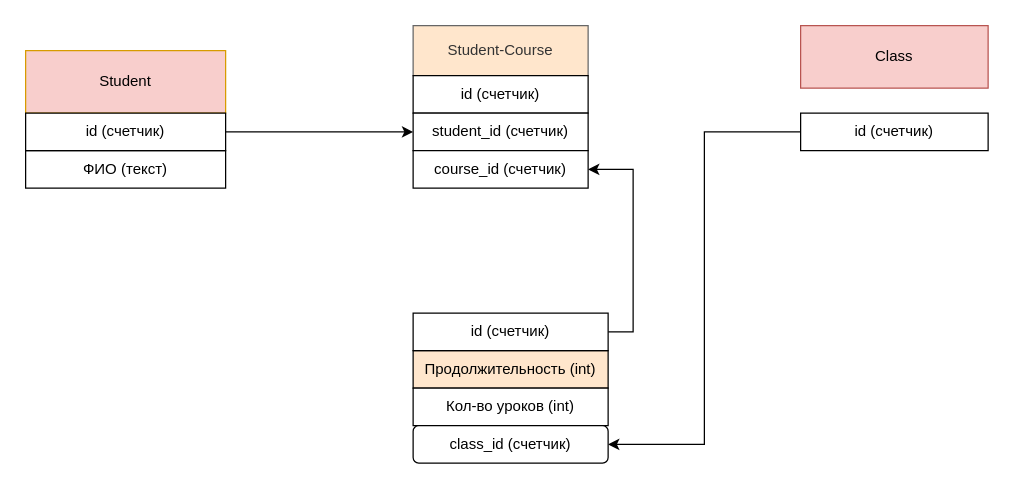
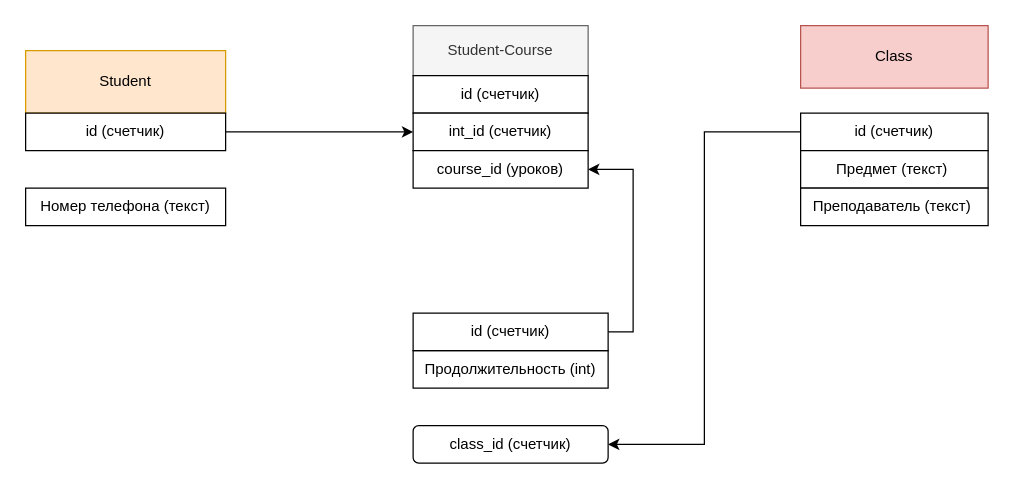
(501, 51) -> (501, 51)
(126, 82) -> (126, 82)
(501, 132) -> (501, 132)
(126, 169) -> none
(501, 169) -> (501, 169)
none -> (894, 169)
none -> (126, 207)
none -> (894, 207)
(511, 369) -> (511, 369)
(511, 407) -> none
